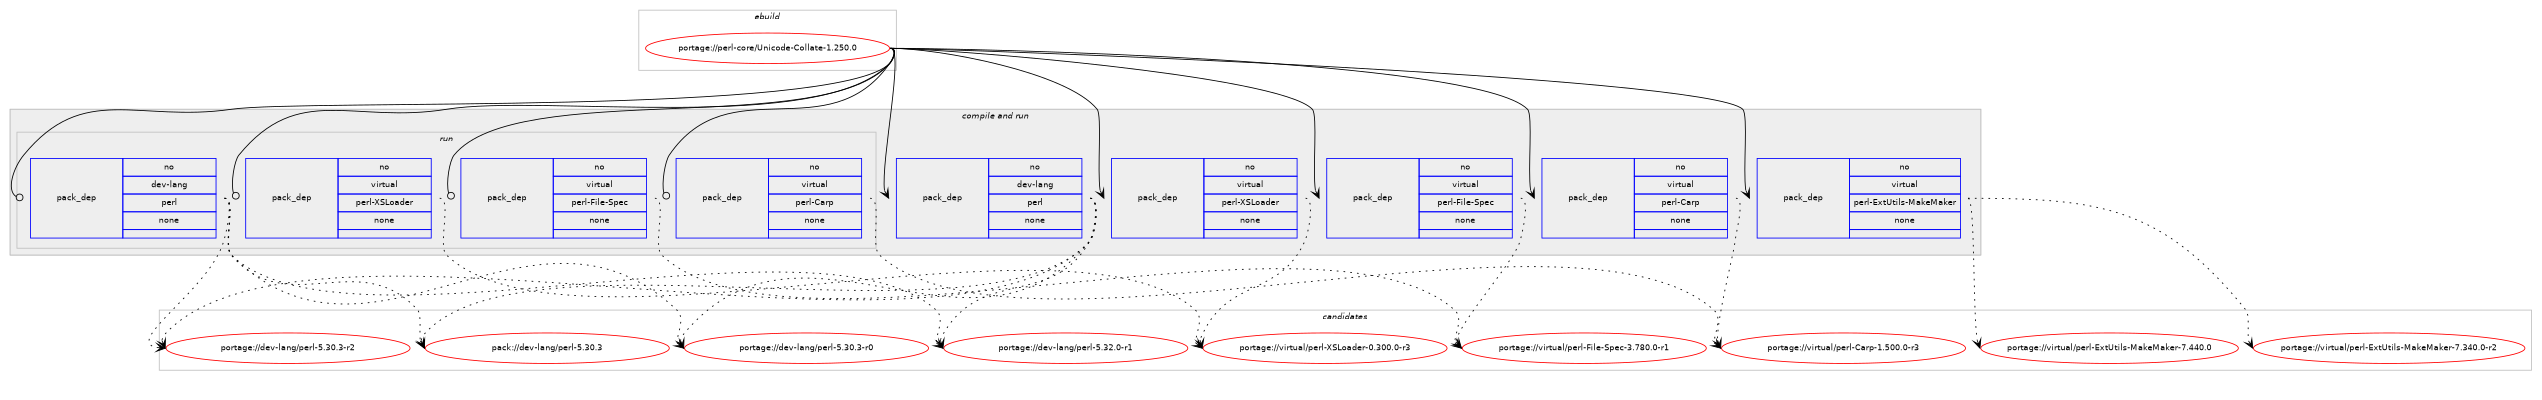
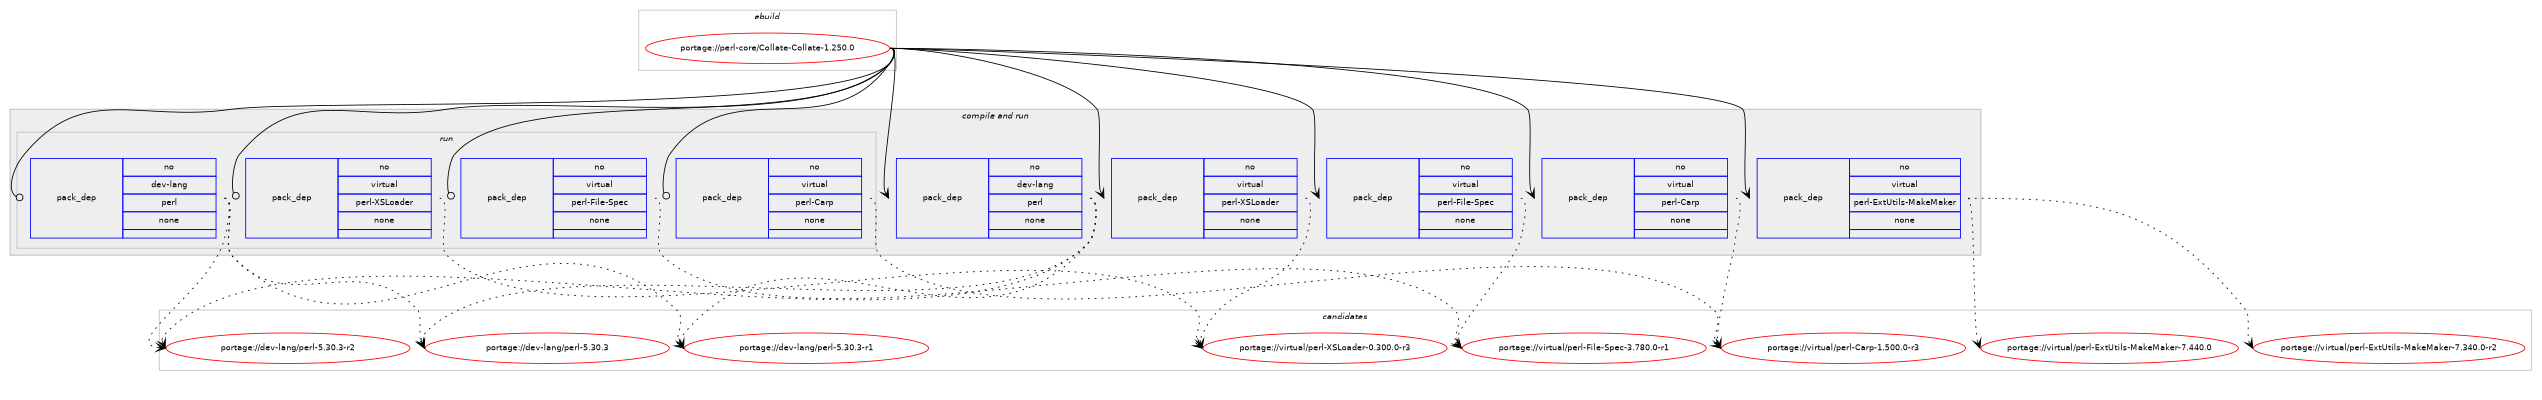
(768, 48) -> (768, 48)
(547, 348) -> (547, 348)
(807, 348) -> (807, 348)
(1066, 348) -> none
